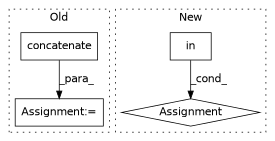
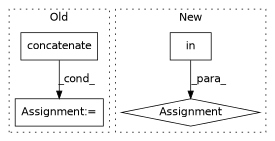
(77, 79) -> (77, 79)
(209, 79) -> (209, 79)
